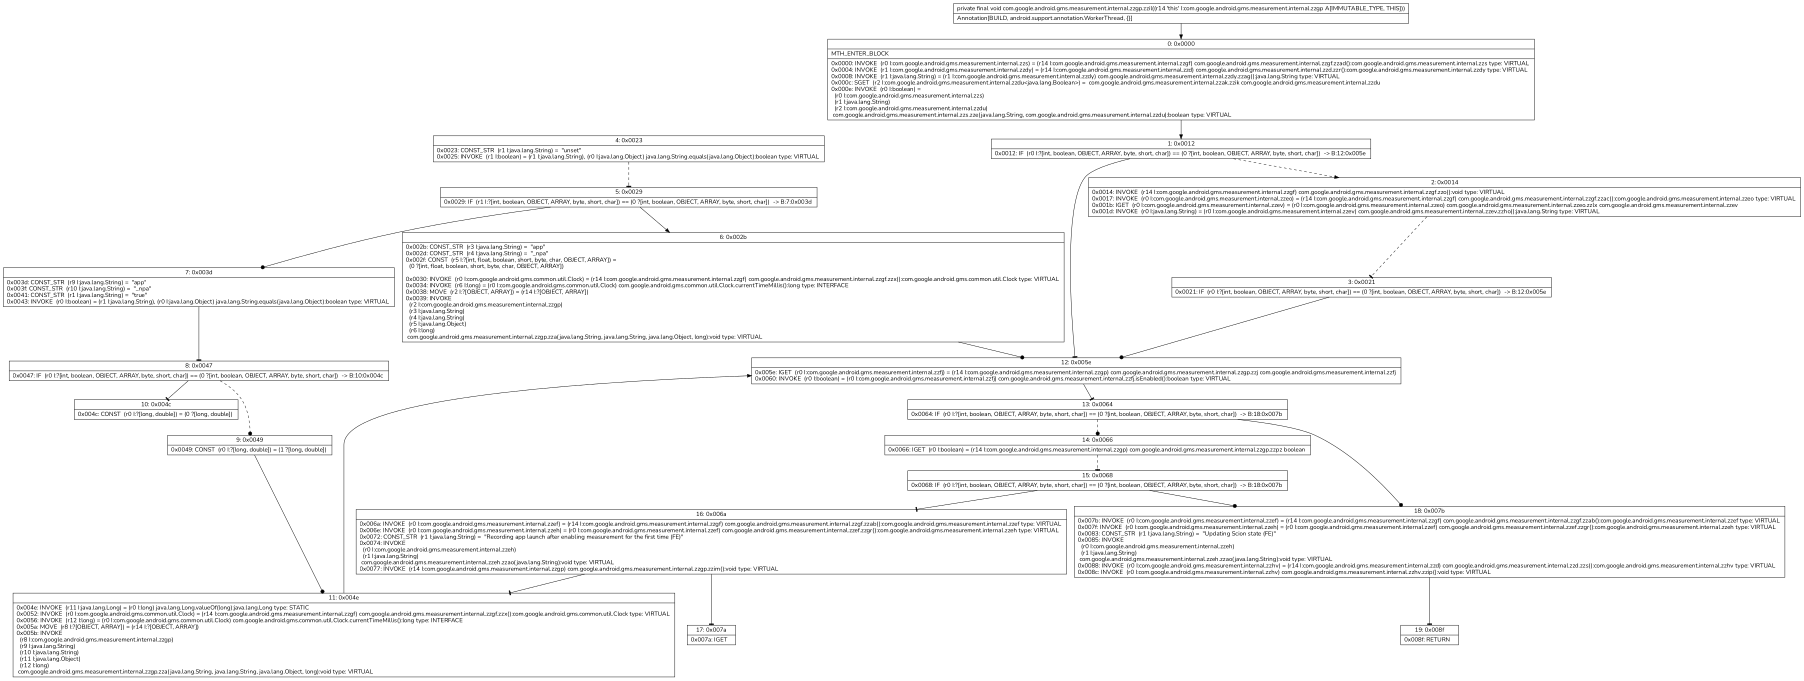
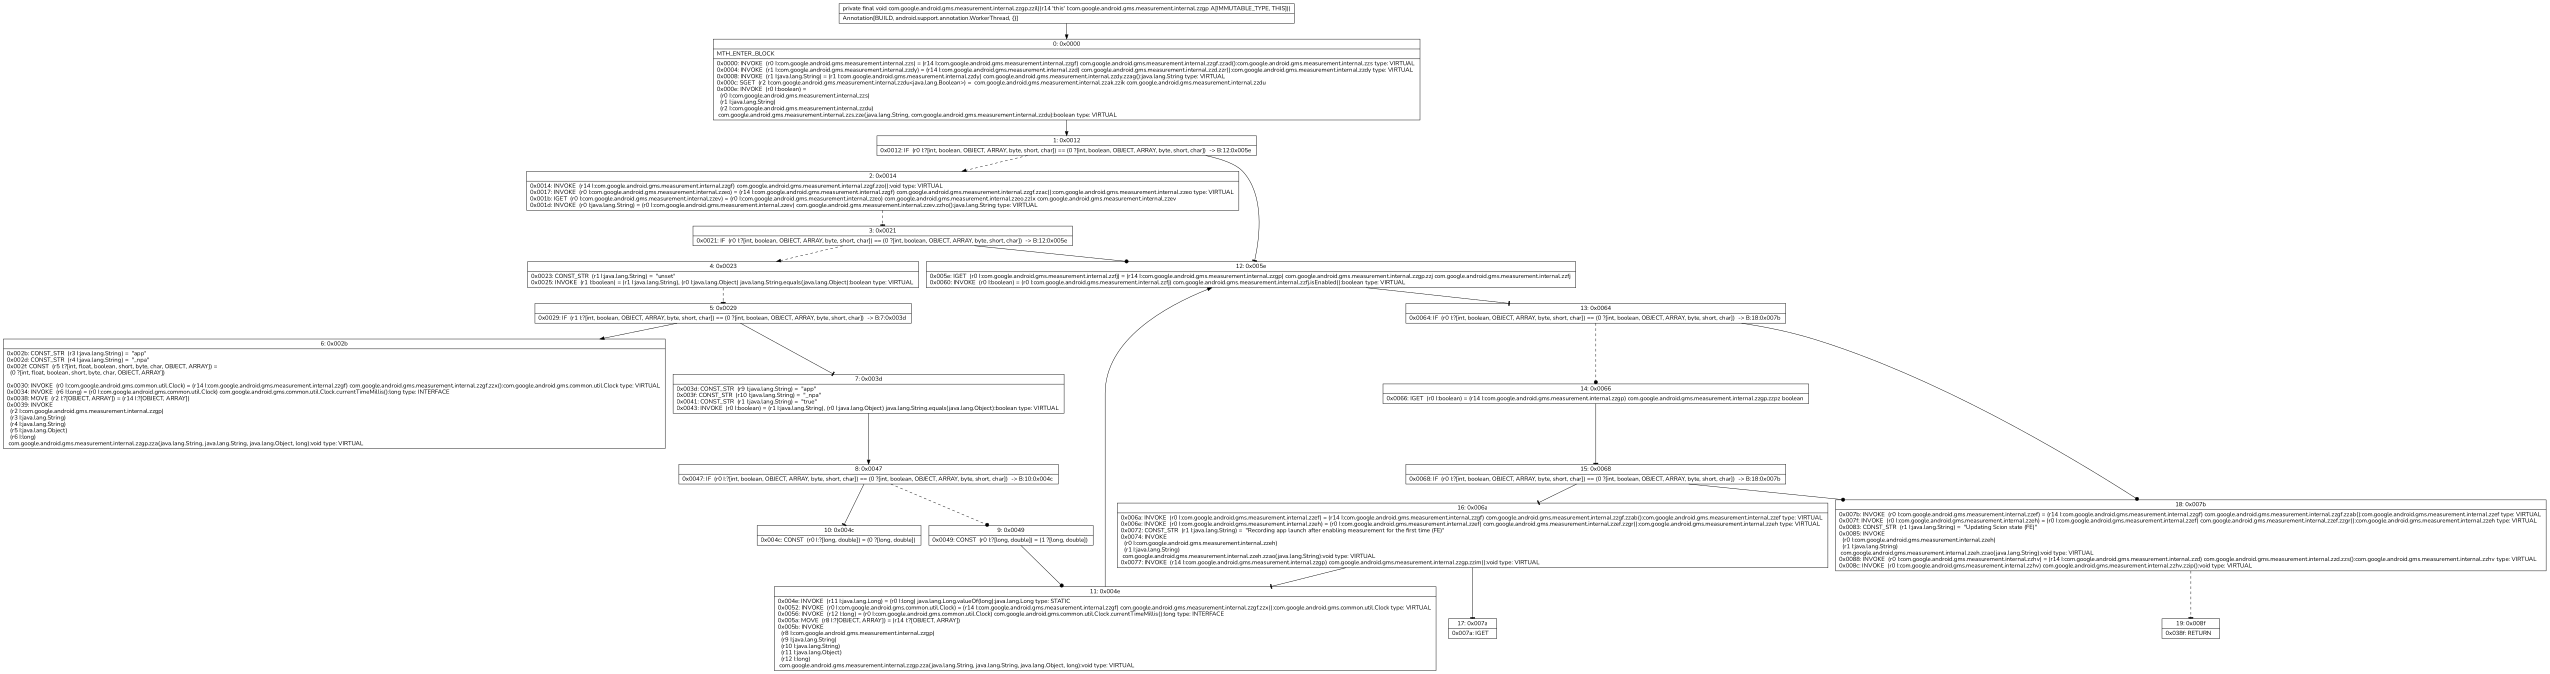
(406, 231) -> (786, 348)
none -> (812, 253)
(199, 333) -> (869, 437)
(990, 350) -> none
(1098, 462) -> (1596, 433)
(1430, 600) -> (2191, 594)
(1430, 640) -> (2191, 633)
